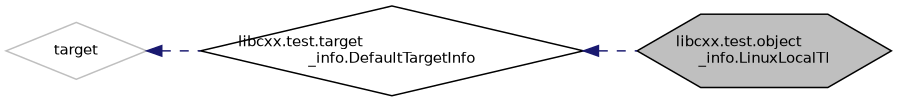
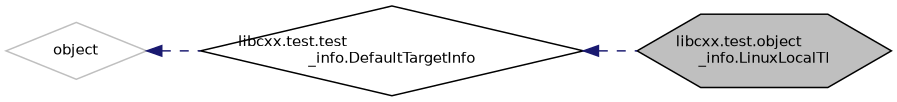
(76, 51) -> (76, 51)
(392, 51) -> (392, 51)
